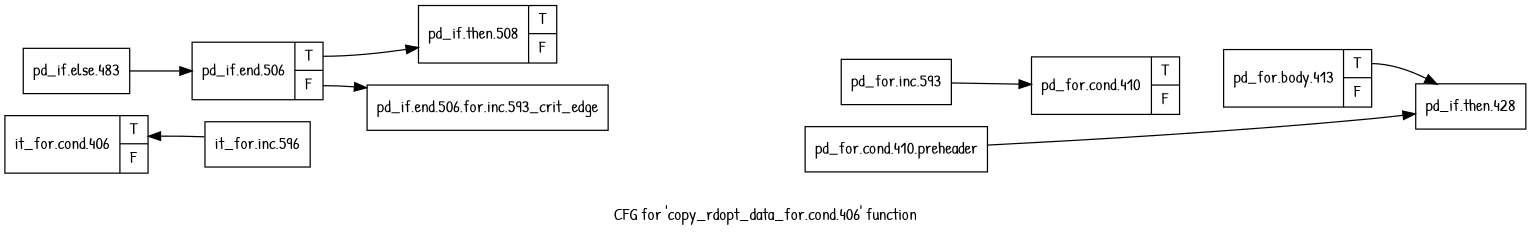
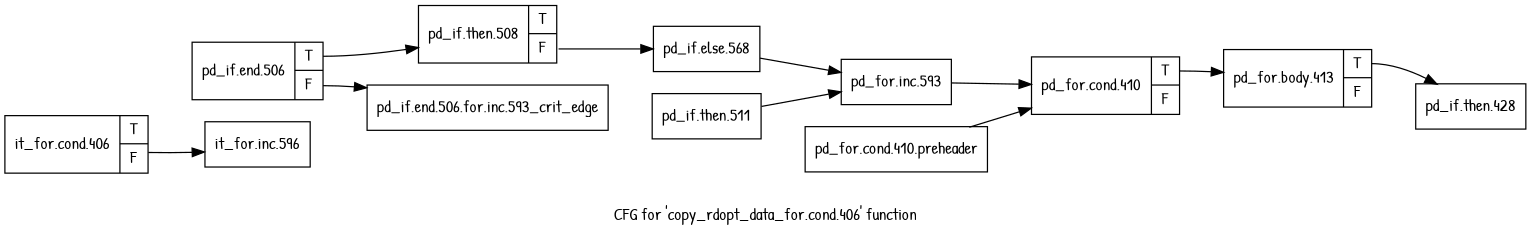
none -> (707, 49)
(76, 71) -> none
none -> (1195, 71)
none -> (707, 116)
(1196, 133) -> (994, 120)
(183, 136) -> (170, 153)
